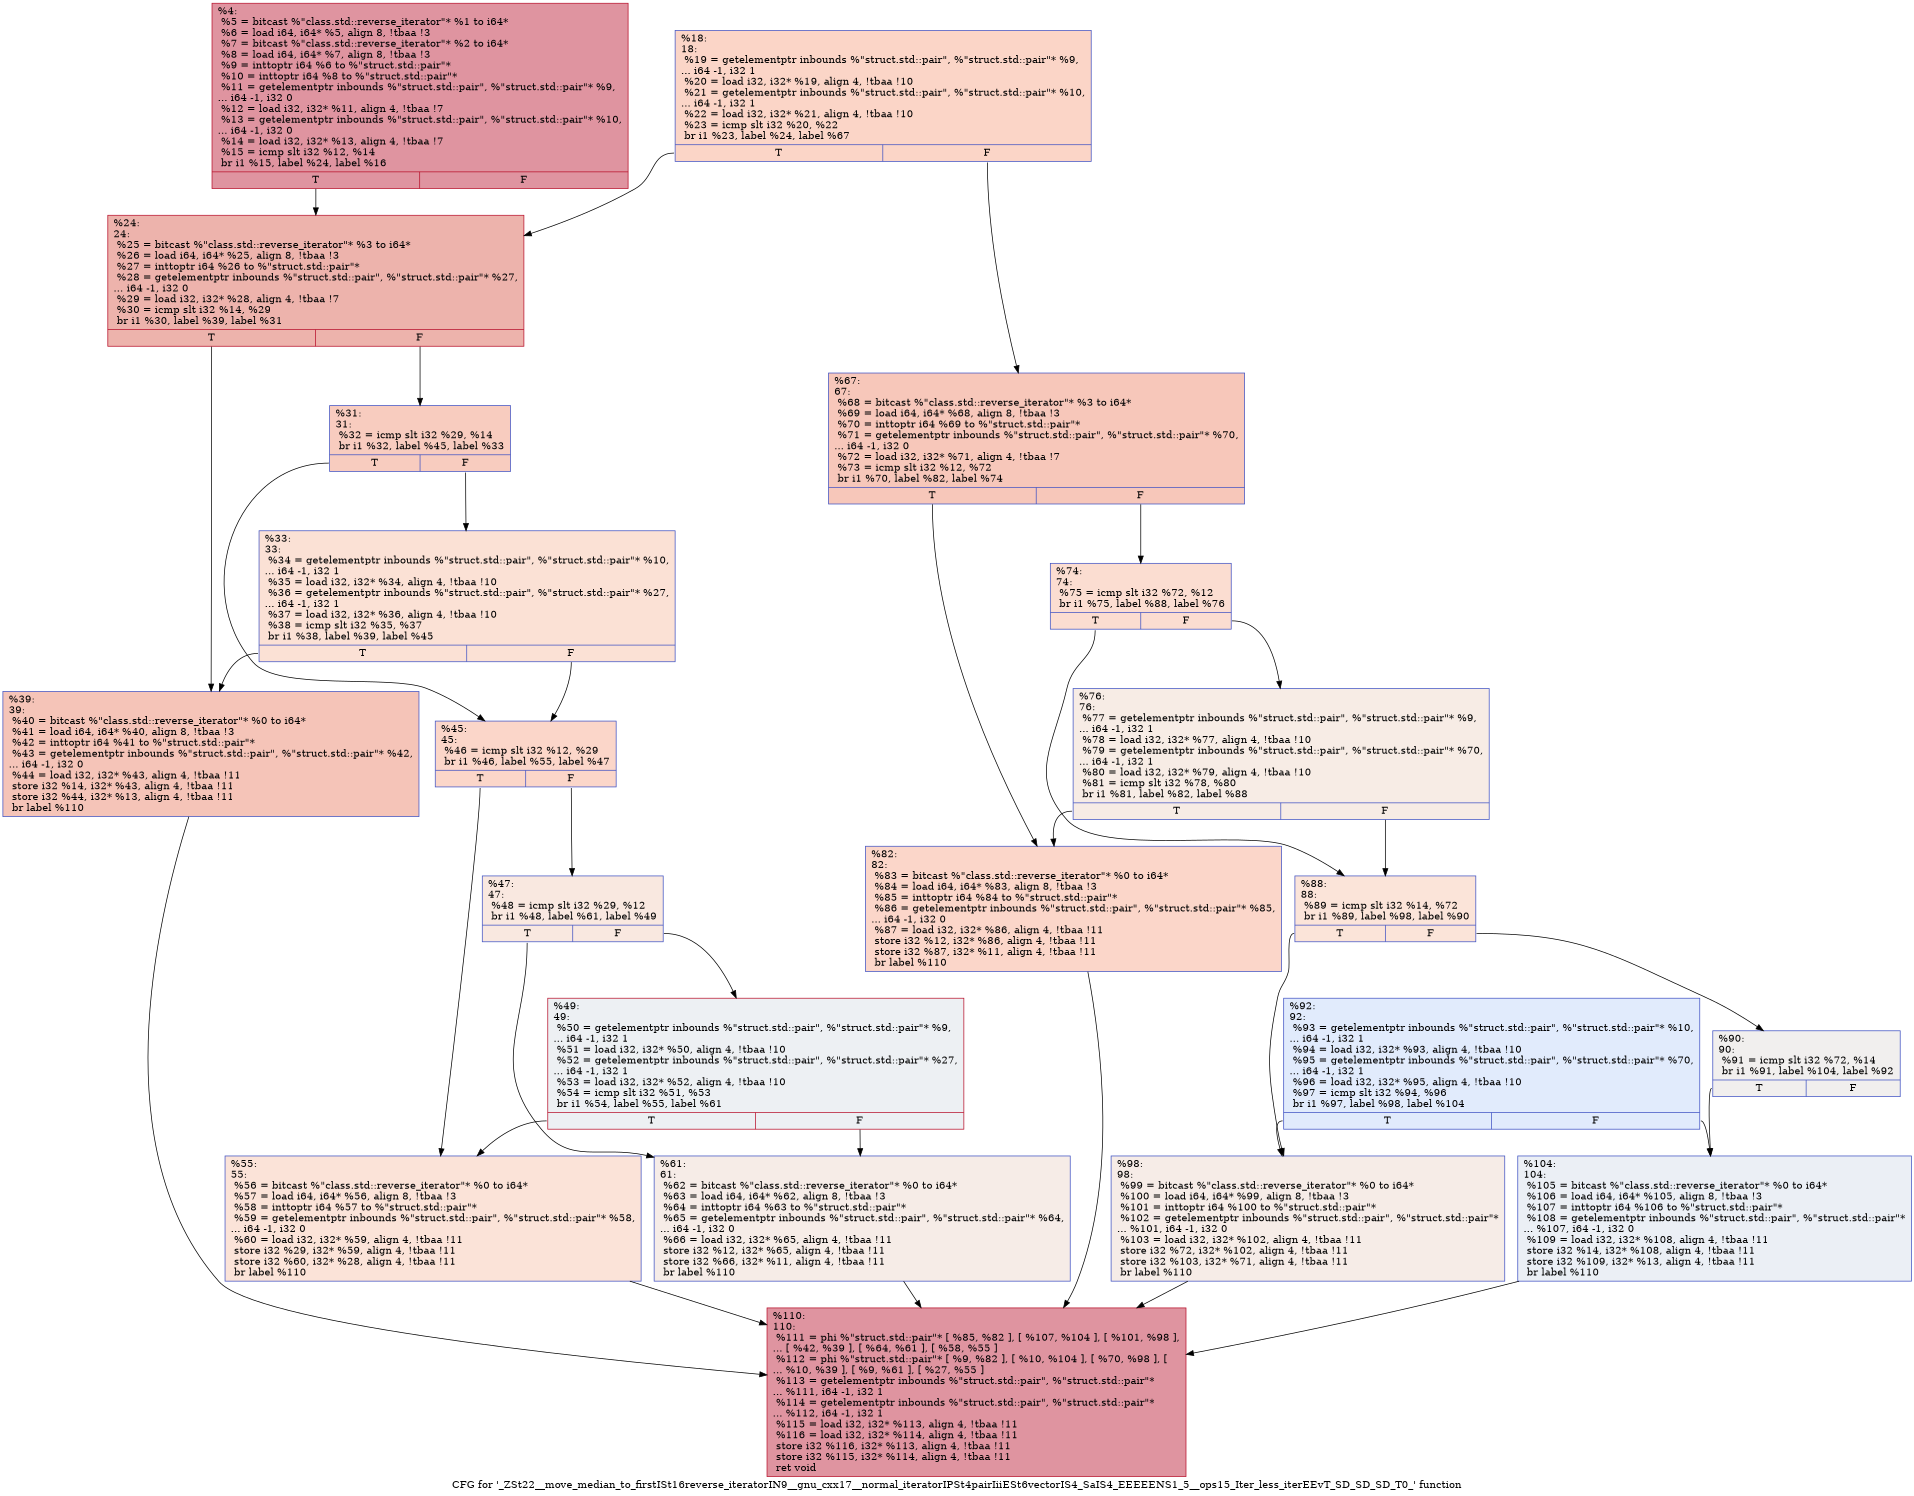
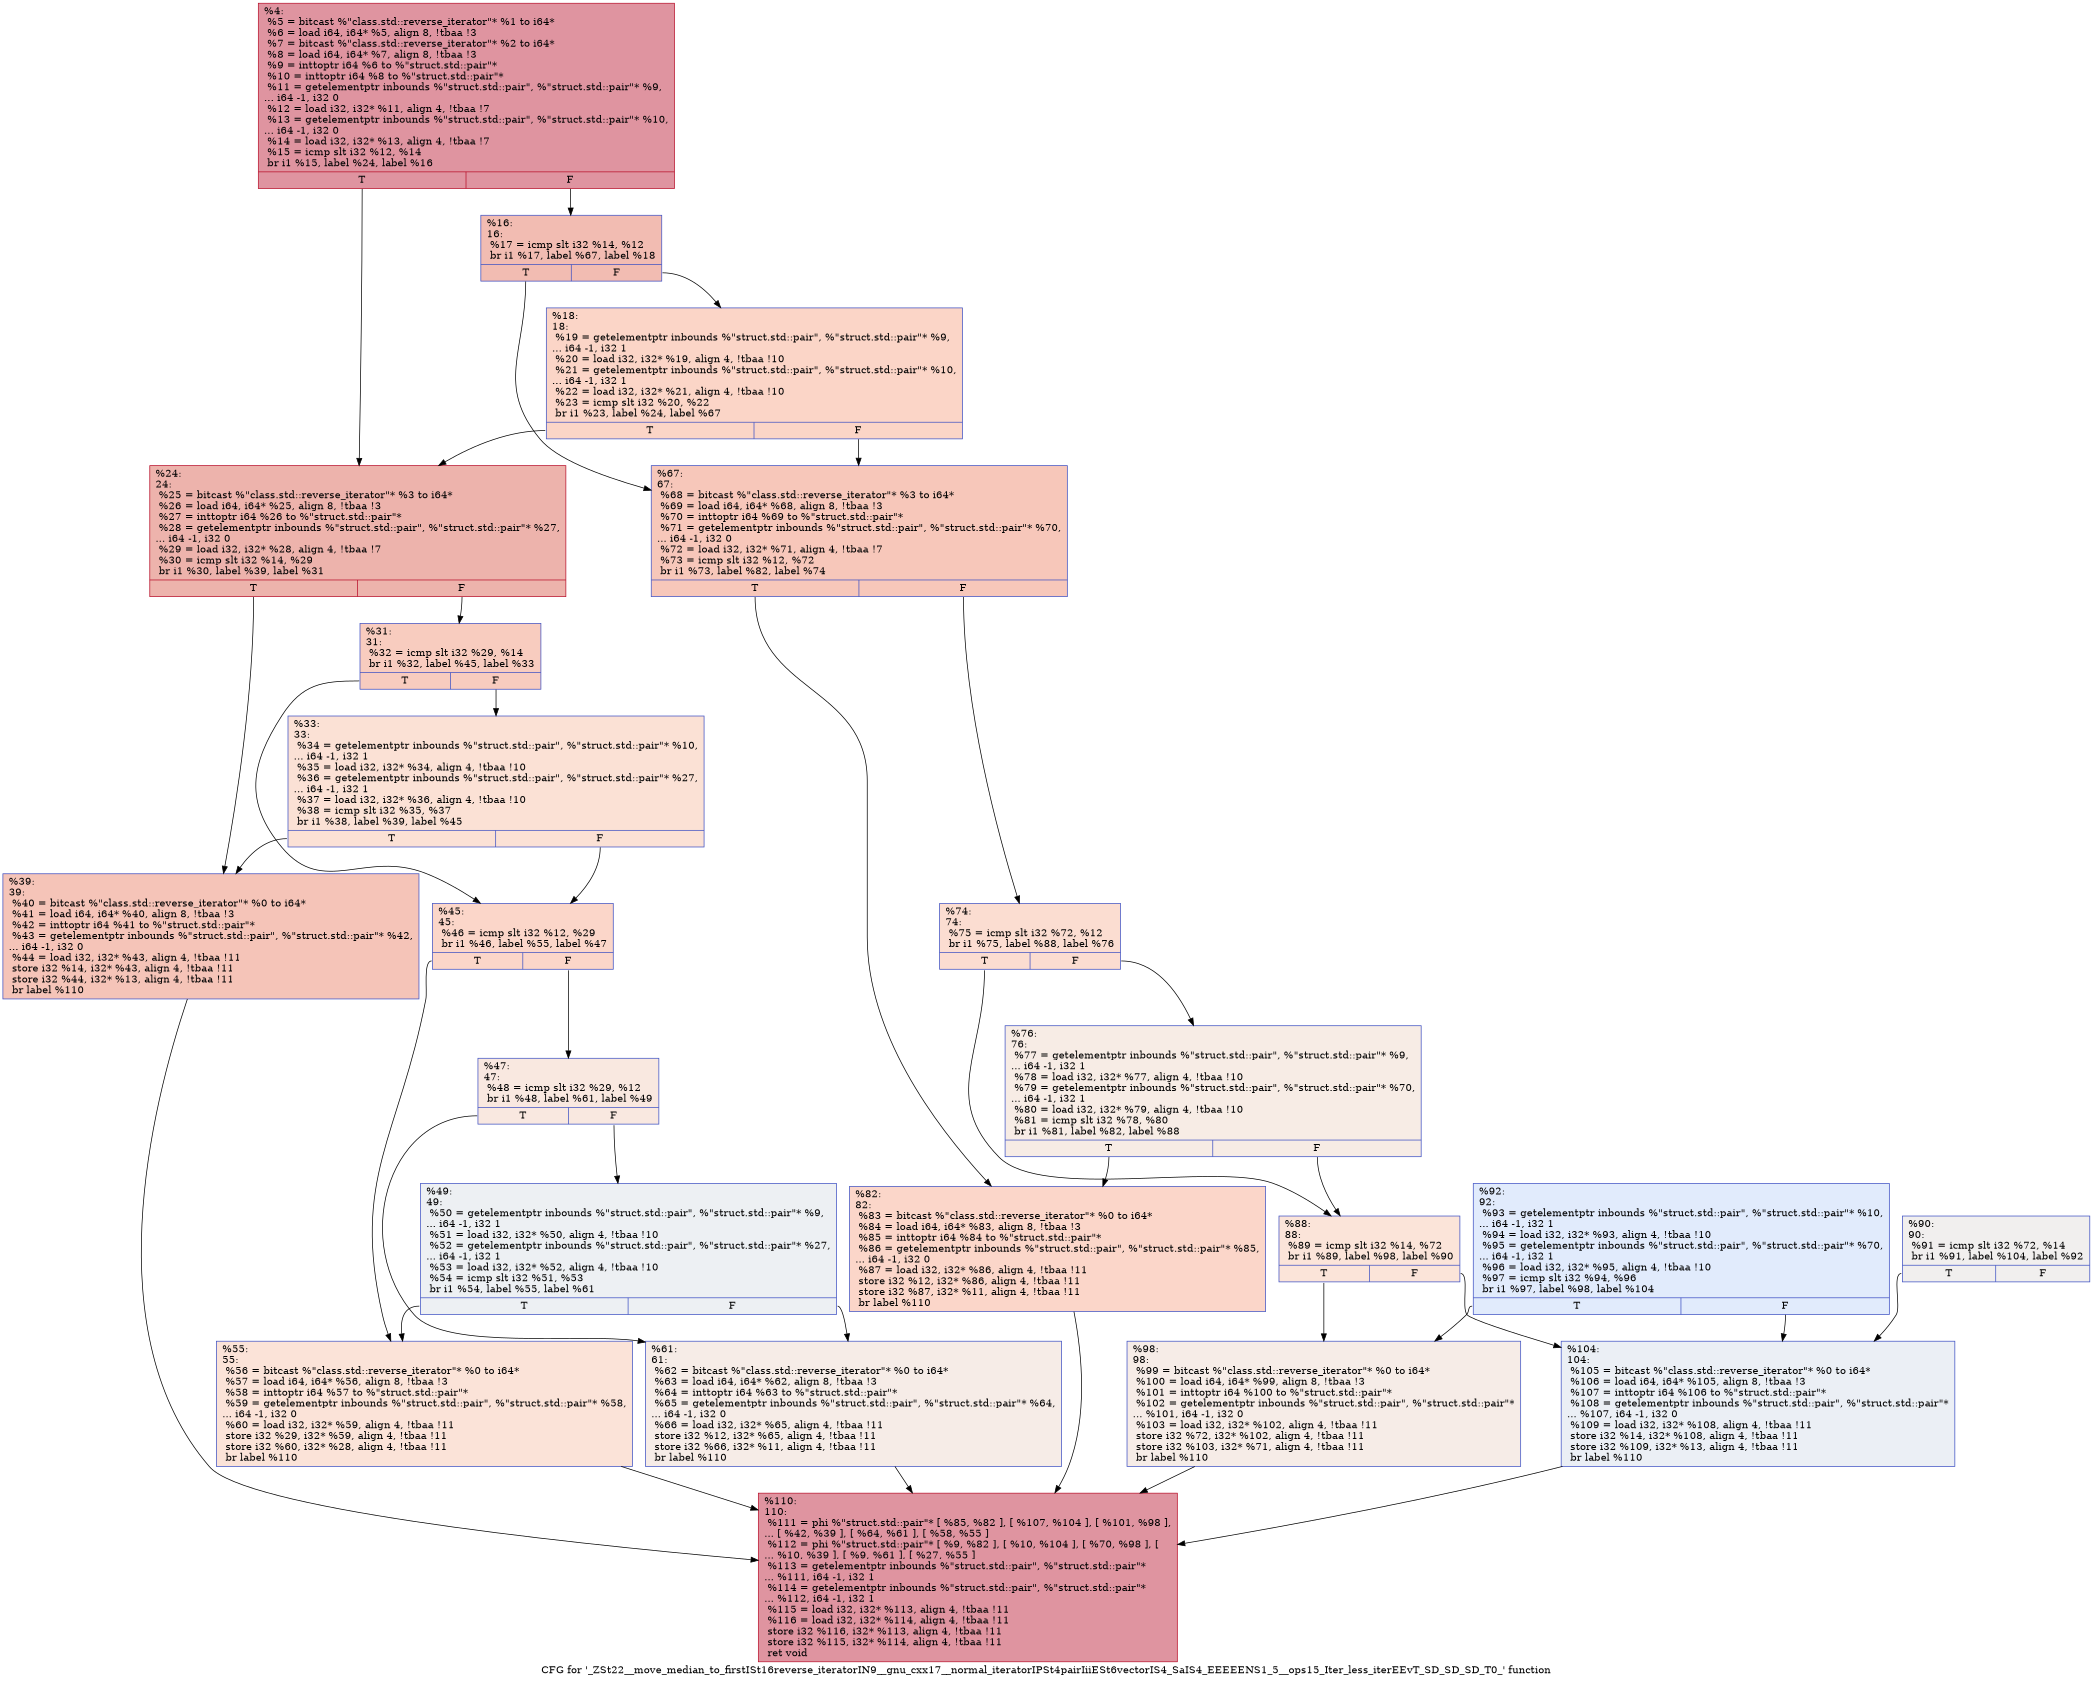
none -> (571, 248)
(919, 479) -> (742, 571)
(1623, 960) -> (1489, 1325)
(756, 1064) -> (628, 1249)
